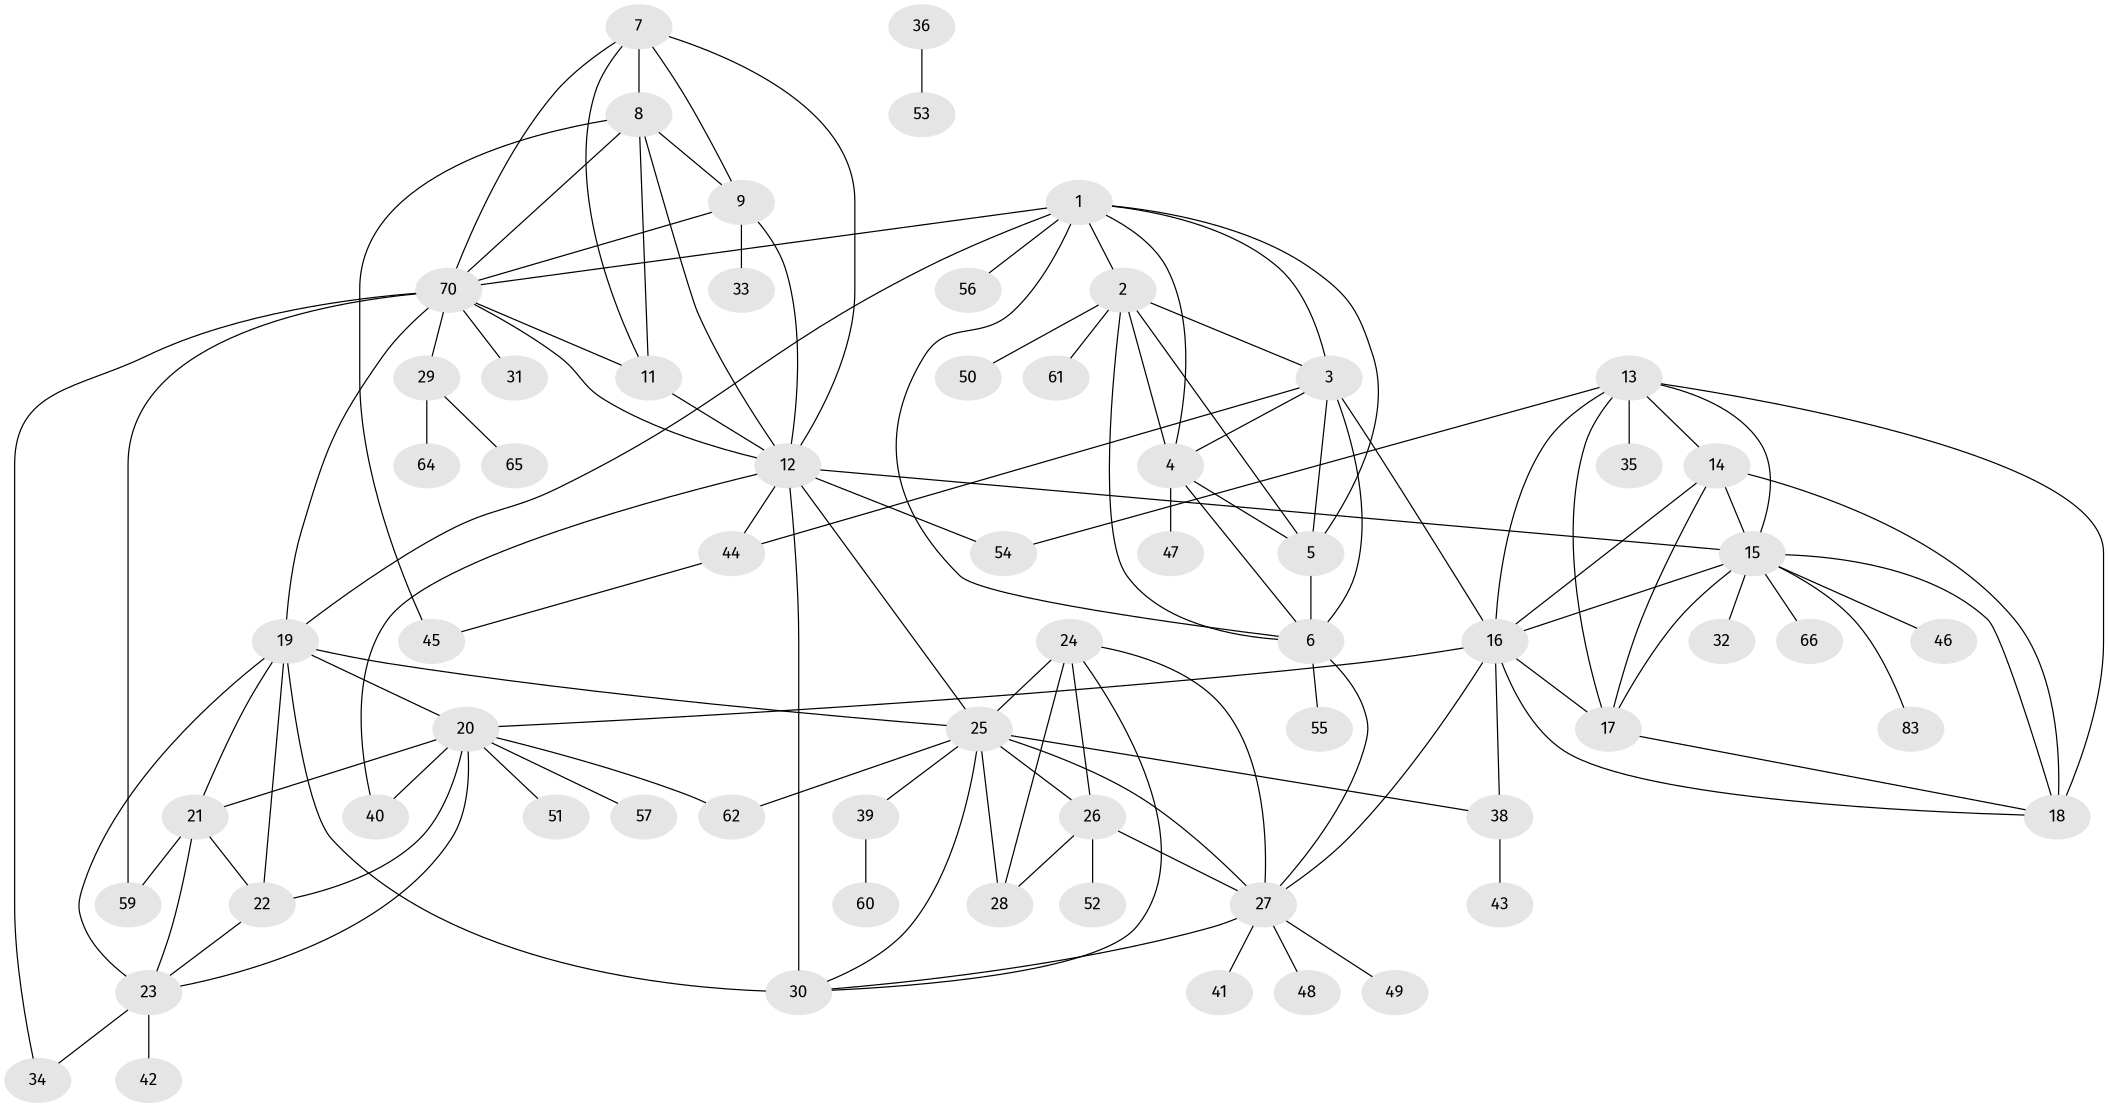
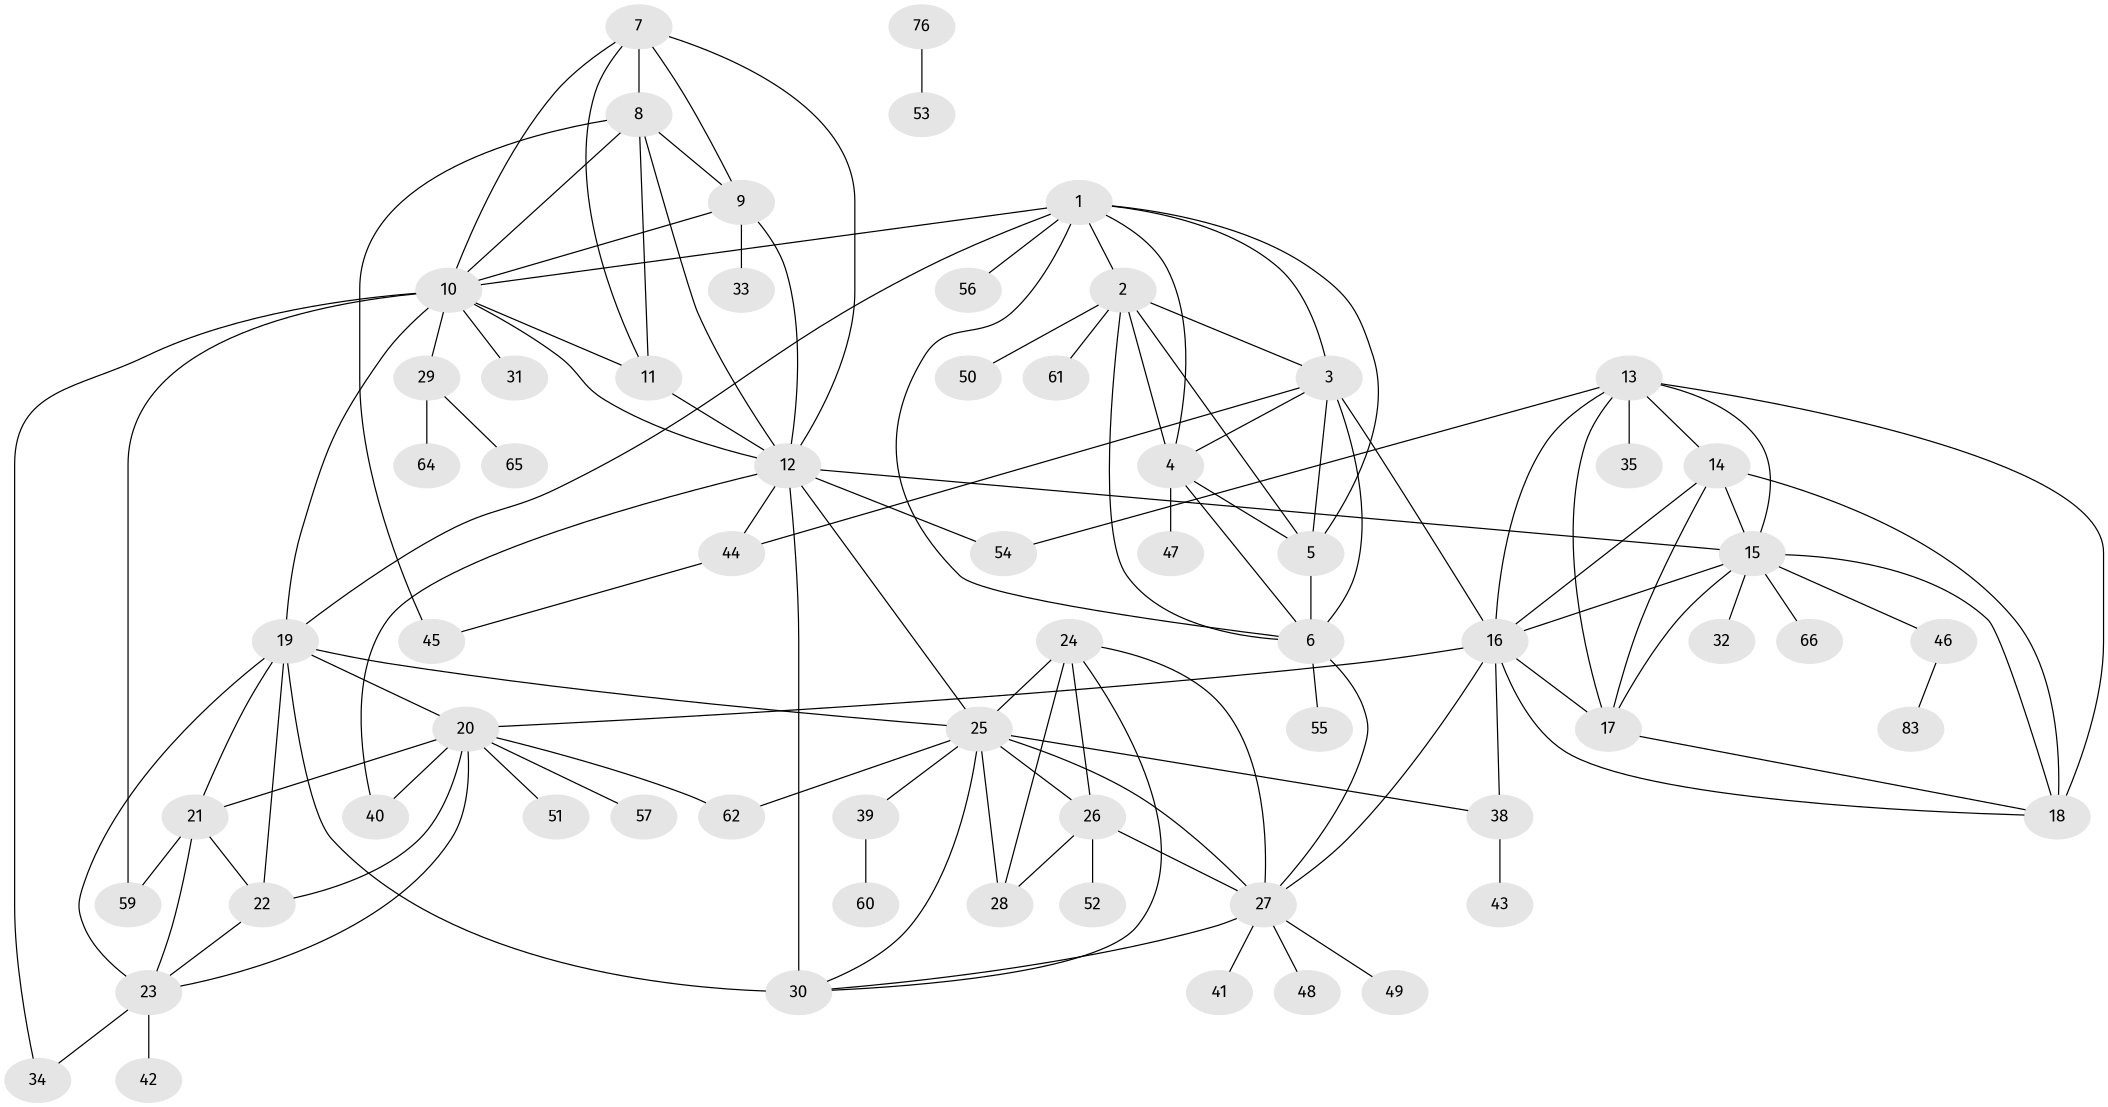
(922, 27) -> (922, 27)
(449, 290) -> (449, 290)
(1857, 623) -> (1927, 685)
